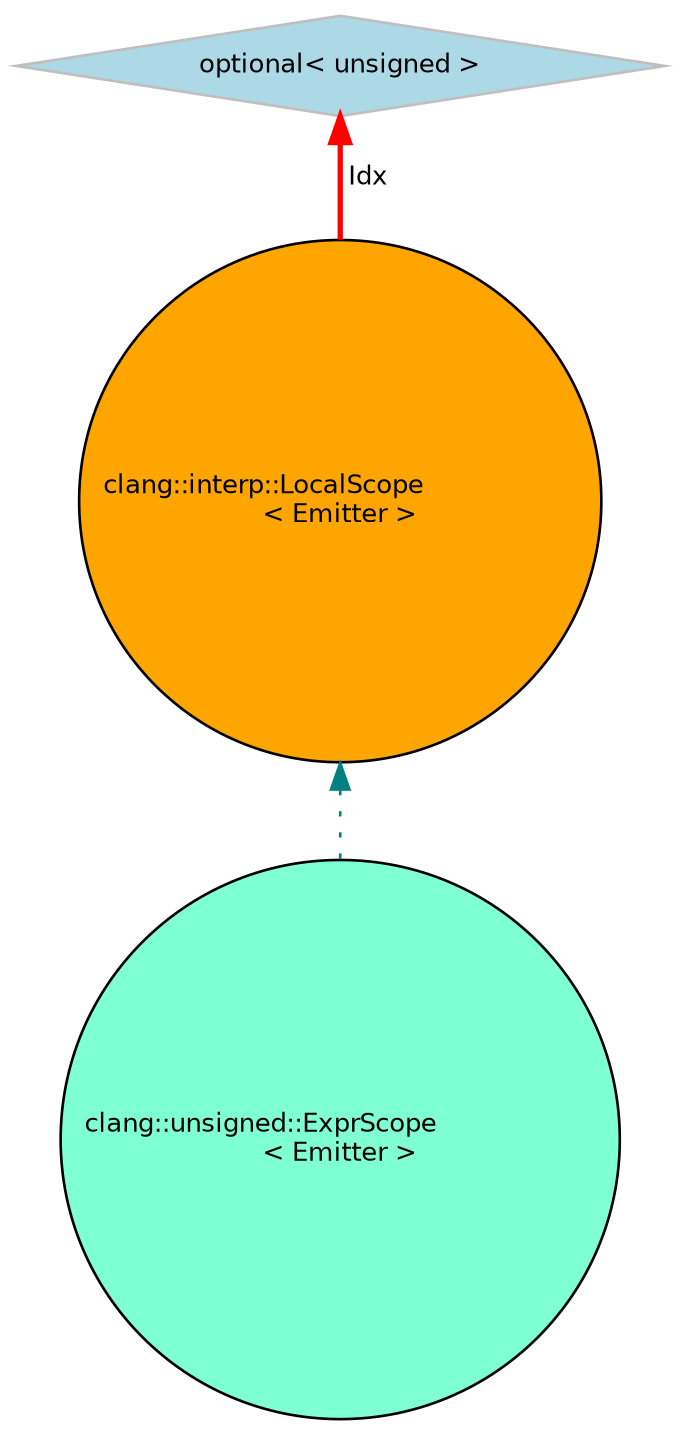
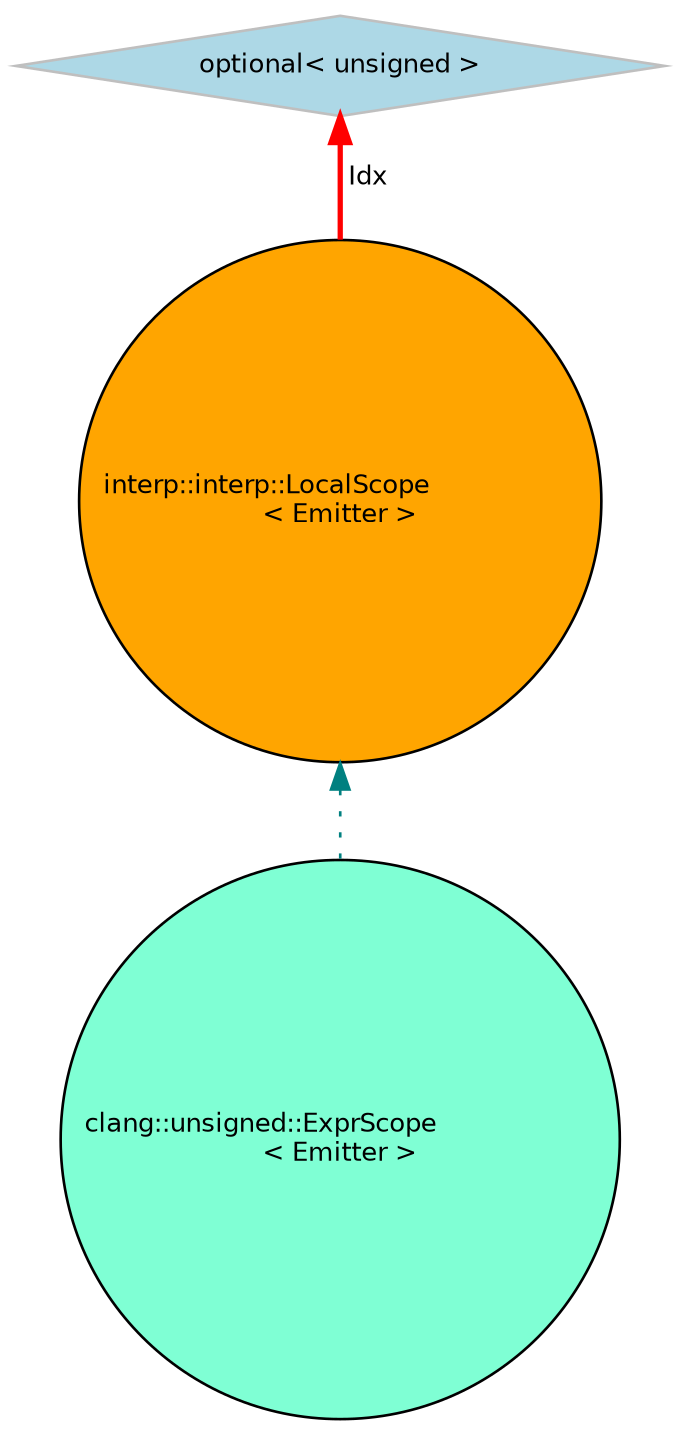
(340, 501) -> (340, 501)
